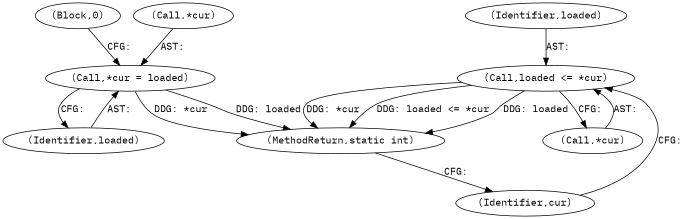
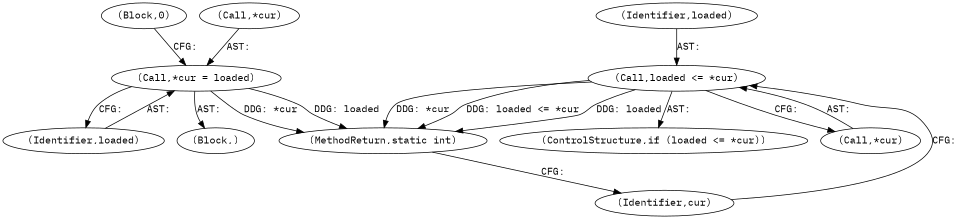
none -> (216, 141)
none -> (654, 141)
